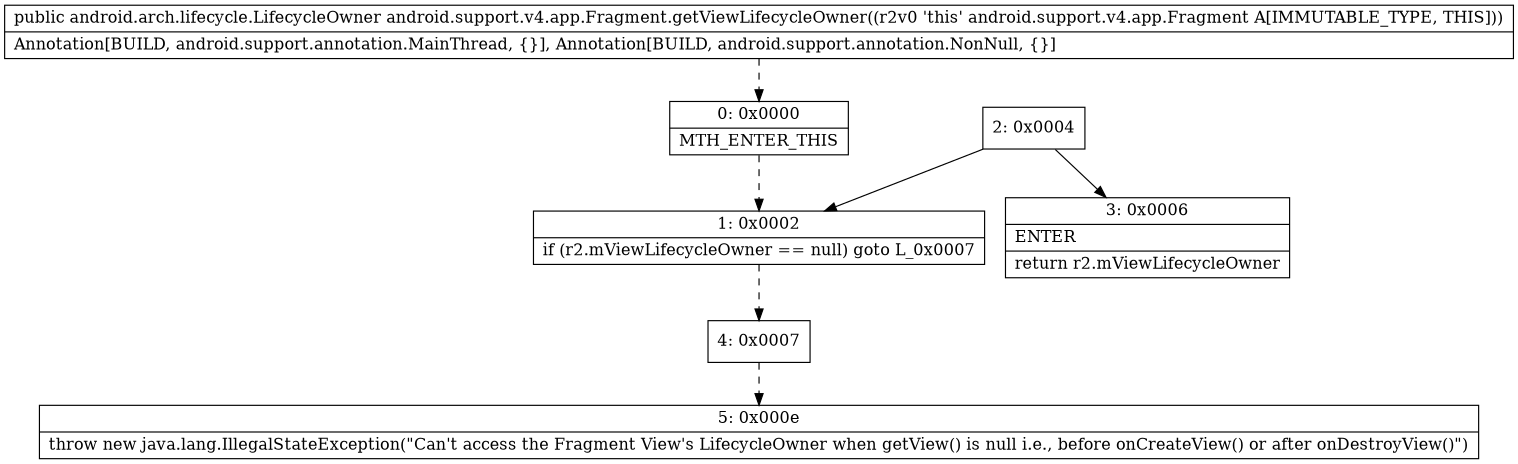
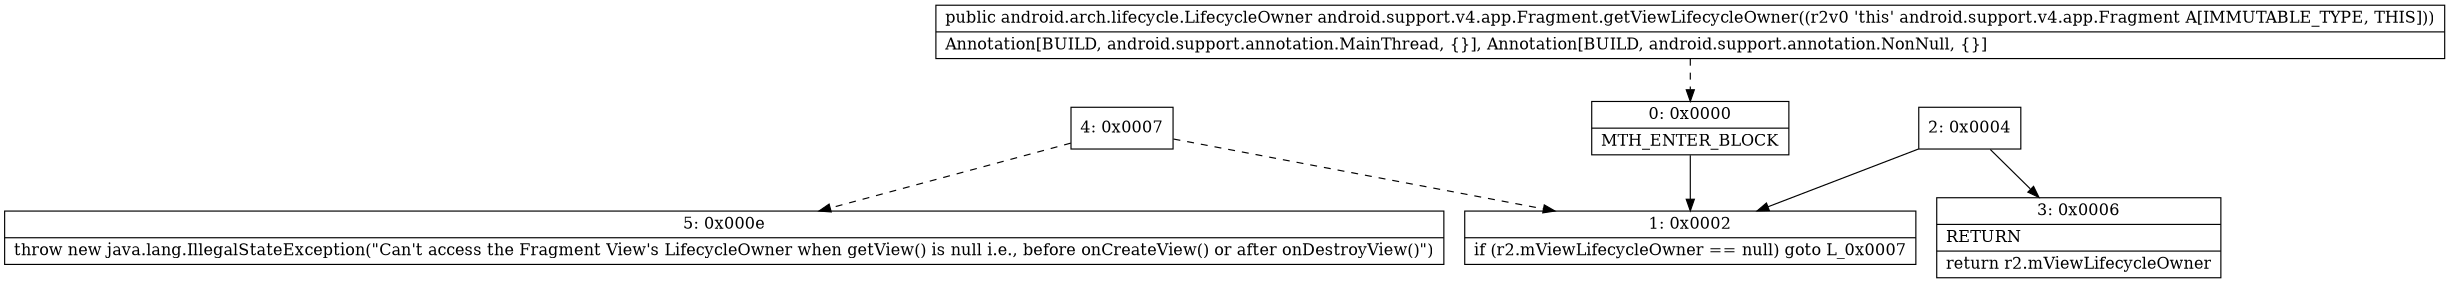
(759, 141) -> (1690, 141)
(759, 177) -> (1690, 177)
(1045, 237) -> (1984, 237)
(759, 287) -> (1358, 174)
